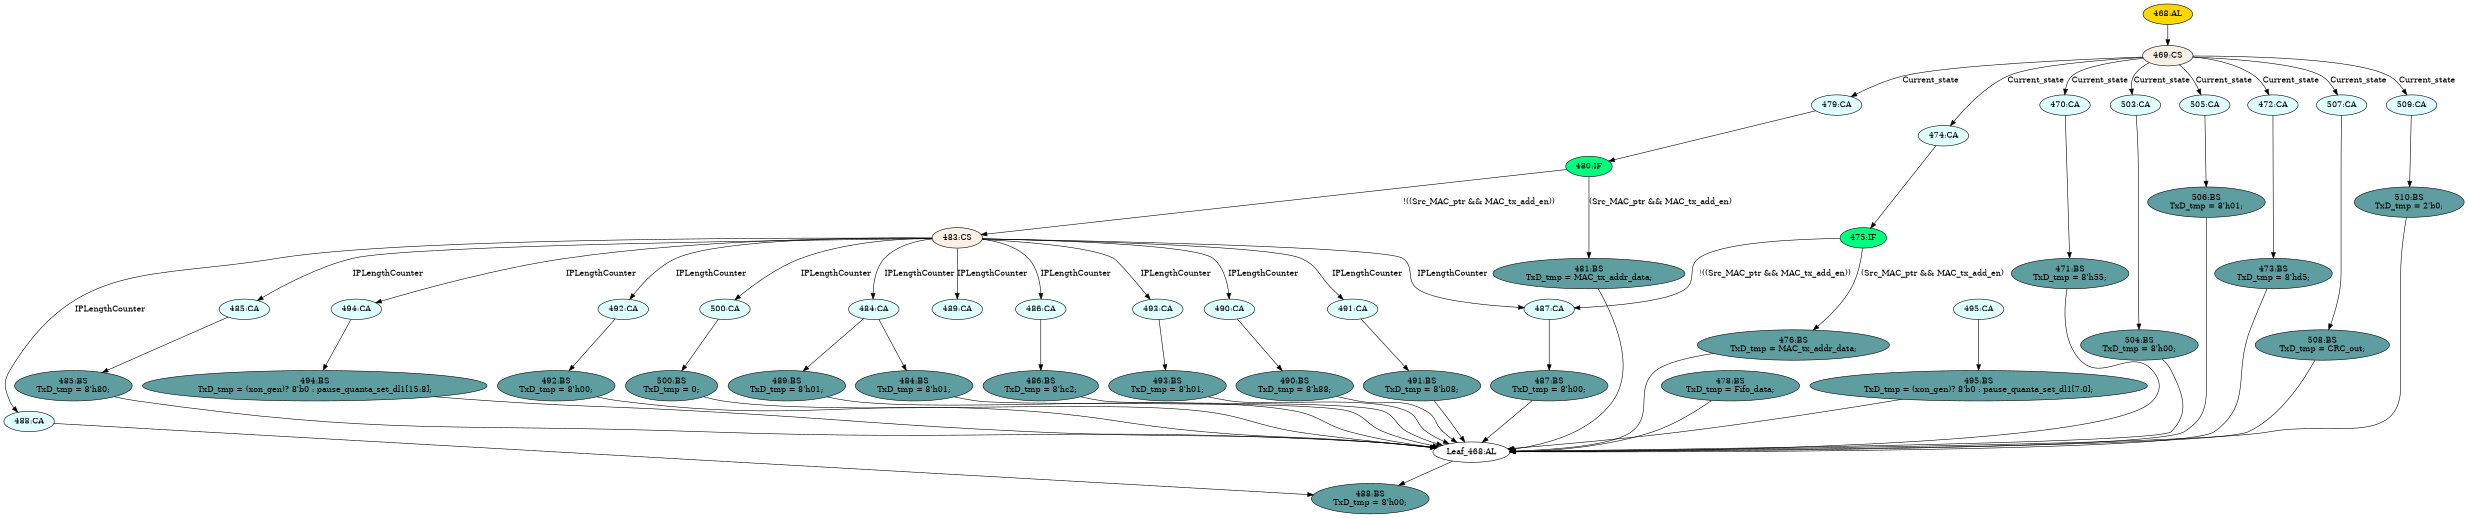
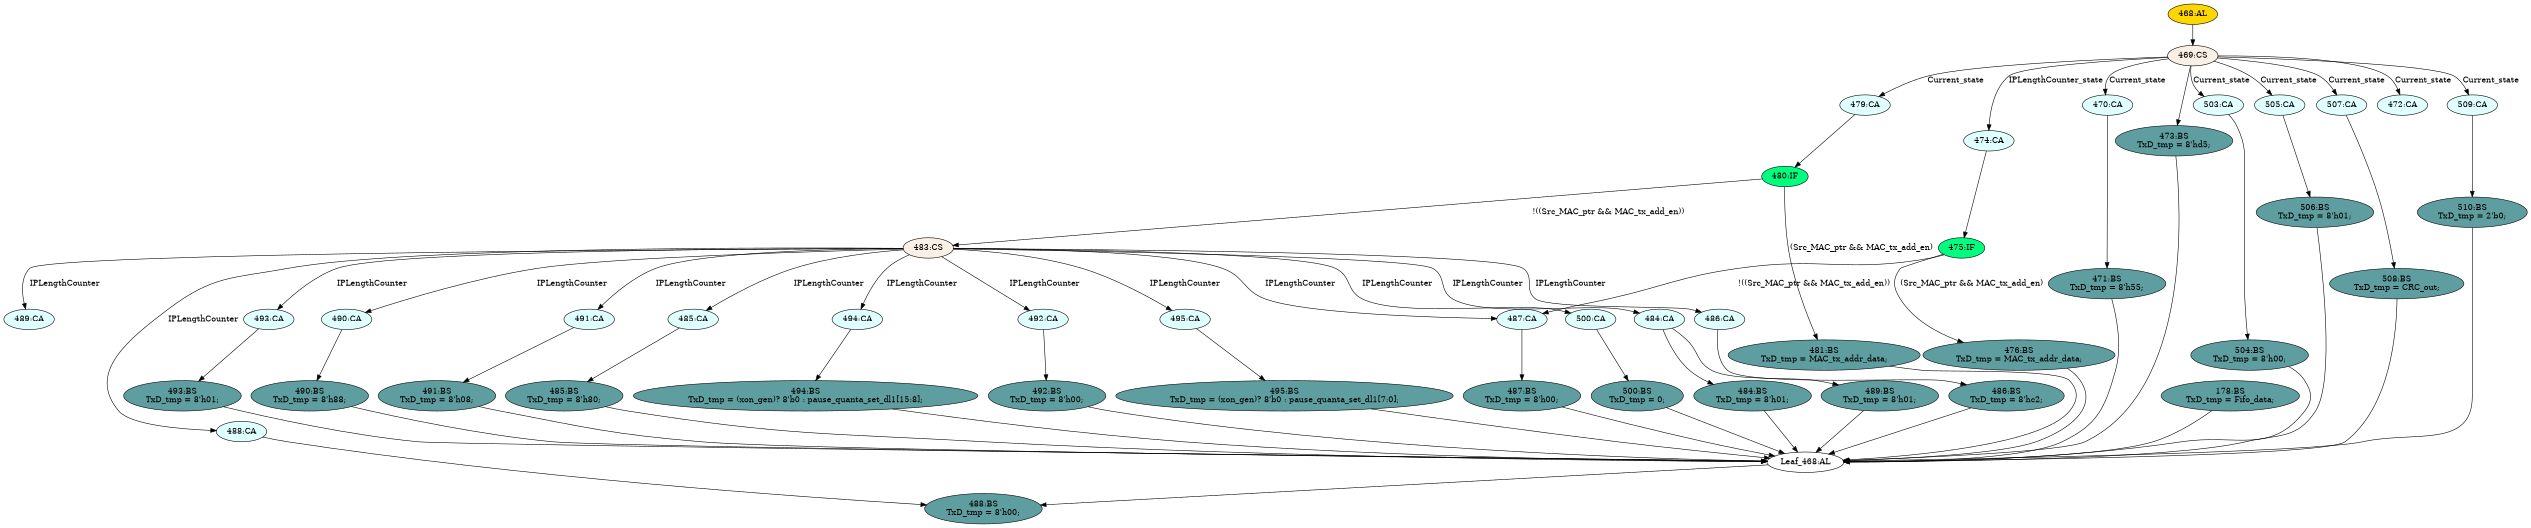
(2036, 80) -> (2056, 80)
(2273, 184) -> (2185, 93)
none -> (1064, 264)
(1730, 386) -> (2230, 396)
